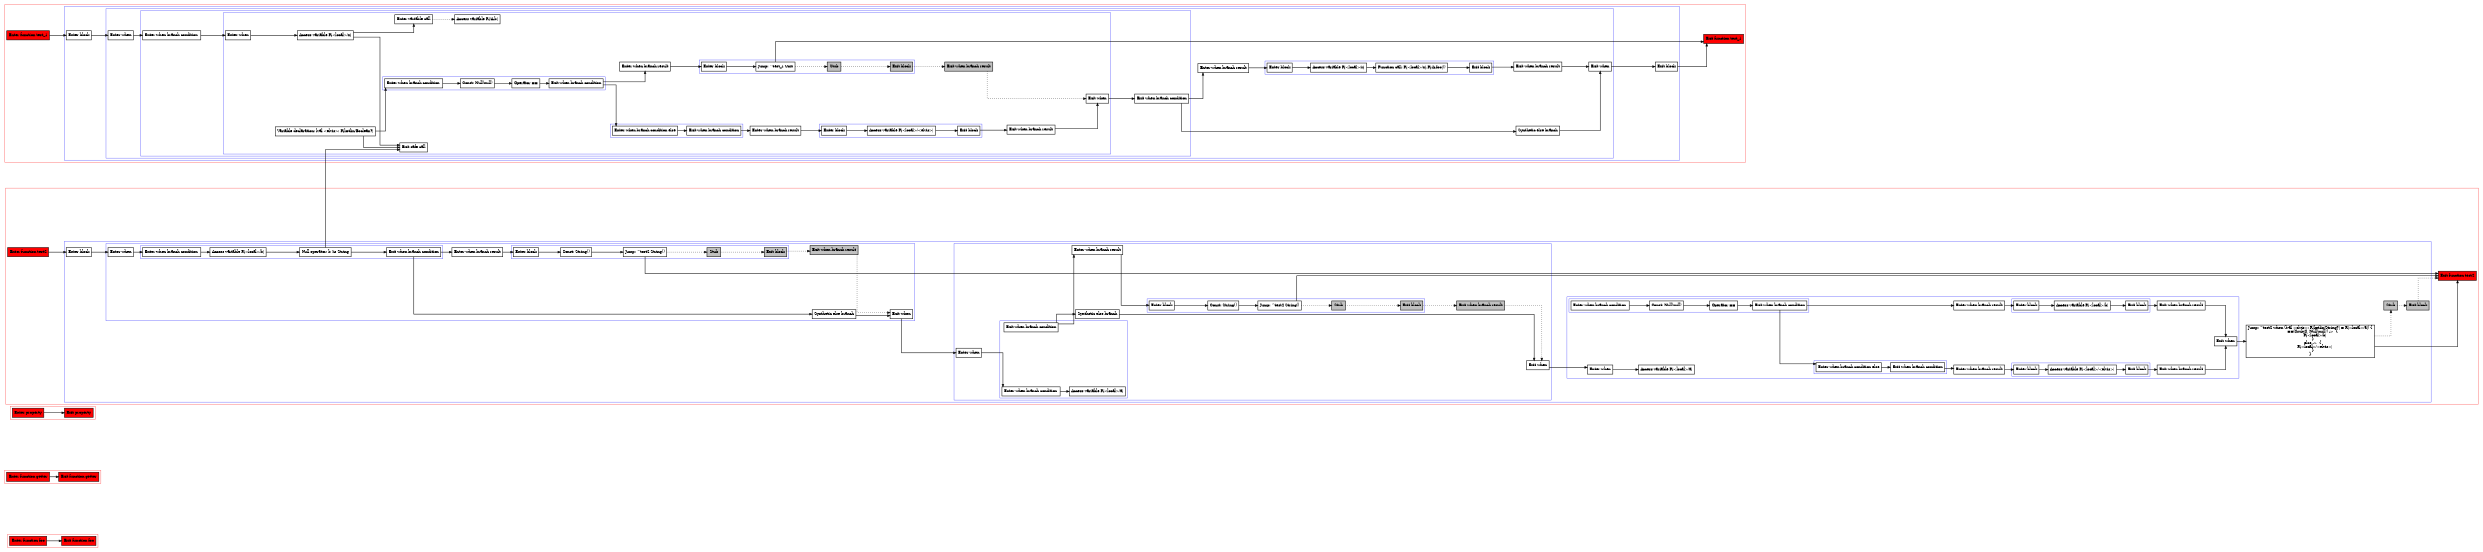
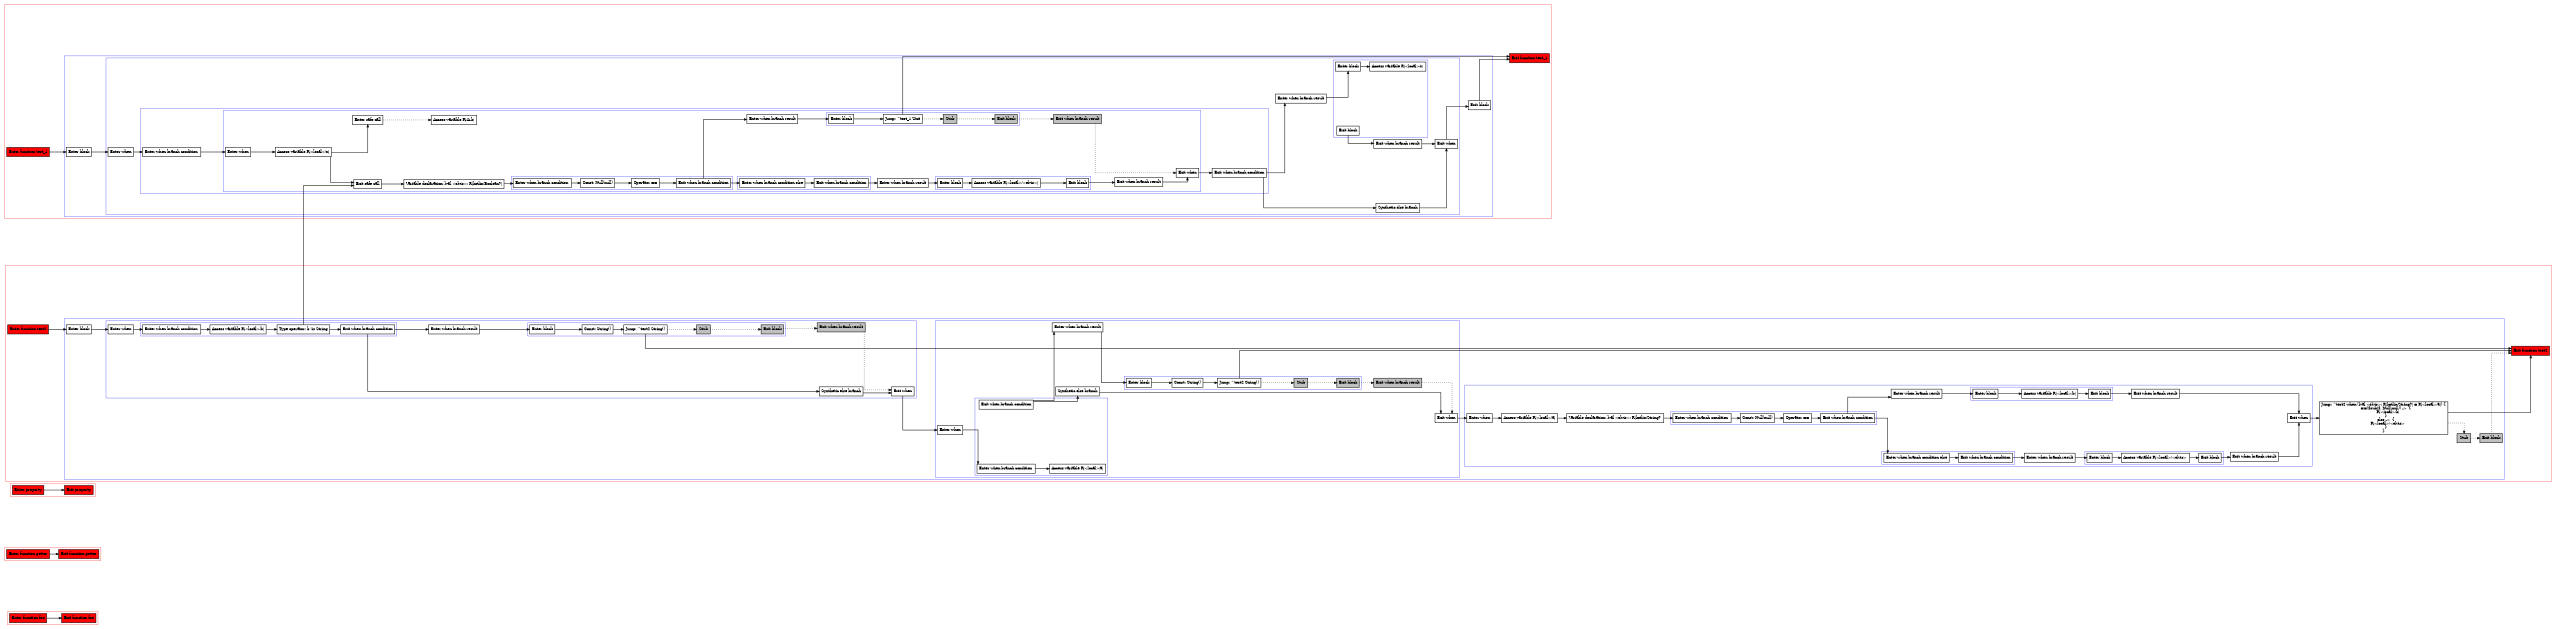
(414, 19) -> (368, 120)
(1412, 68) -> none
(375, 147) -> (391, 184)
(325, 252) -> (303, 329)
none -> (1615, 418)
